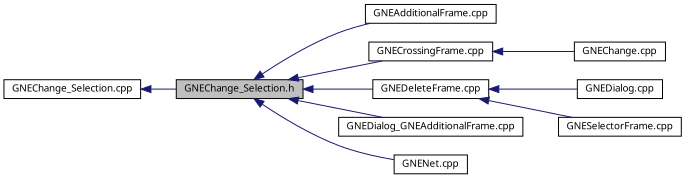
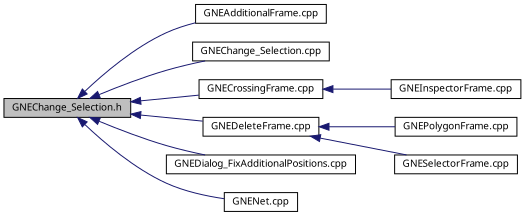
(620, 51) -> (456, 89)
(164, 89) -> (151, 75)
(620, 89) -> (456, 127)
(431, 127) -> (261, 164)
